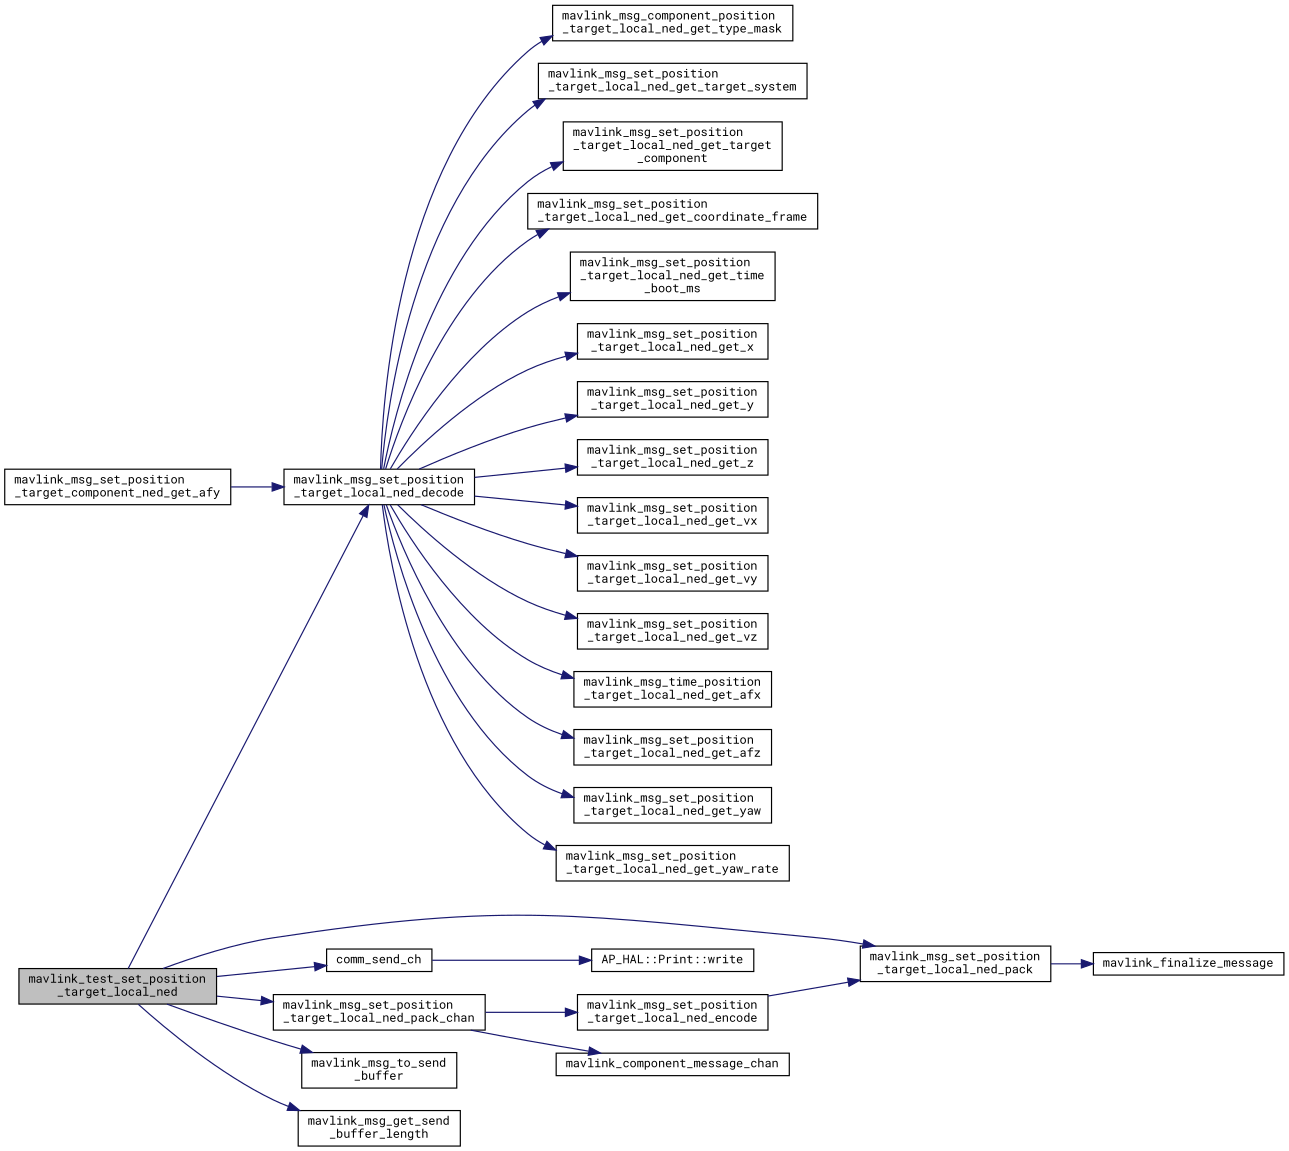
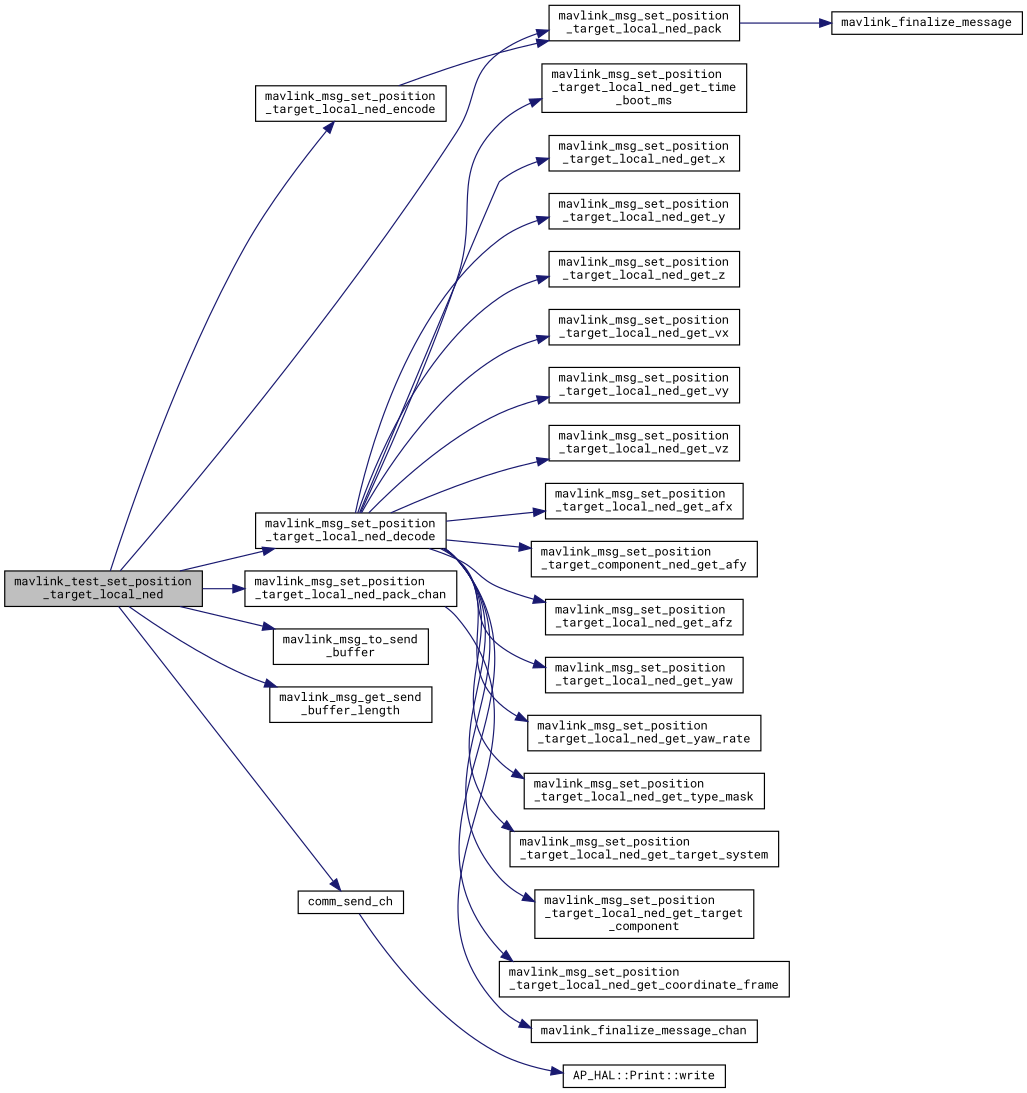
(673, 23) -> (644, 791)
(251, 487) -> (483, 543)
(673, 689) -> (644, 501)
(525, 1012) -> (198, 341)
(673, 1064) -> (644, 1031)
